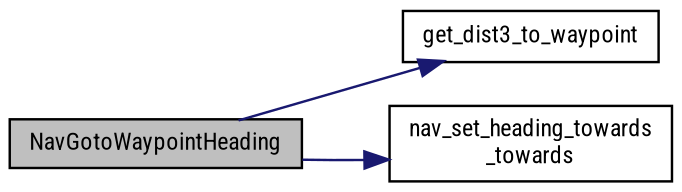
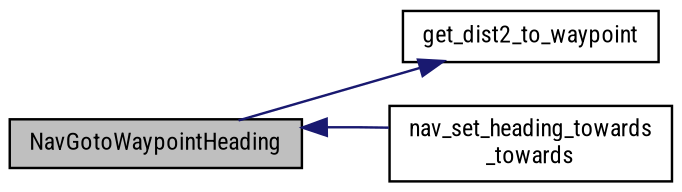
(531, 37) -> (531, 37)
(333, 160) -> (358, 127)
